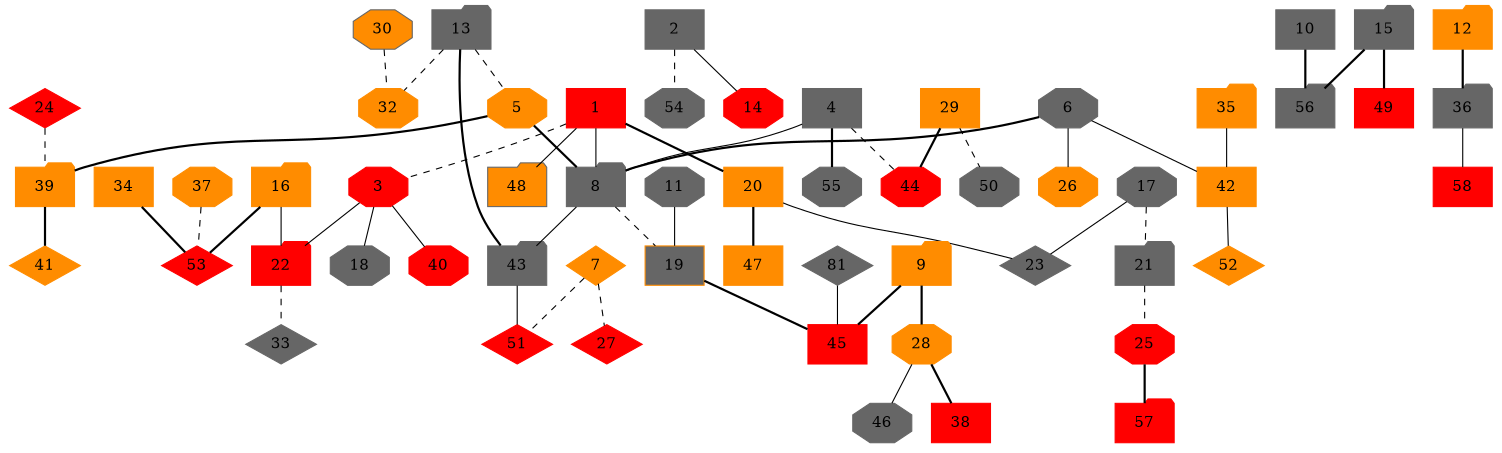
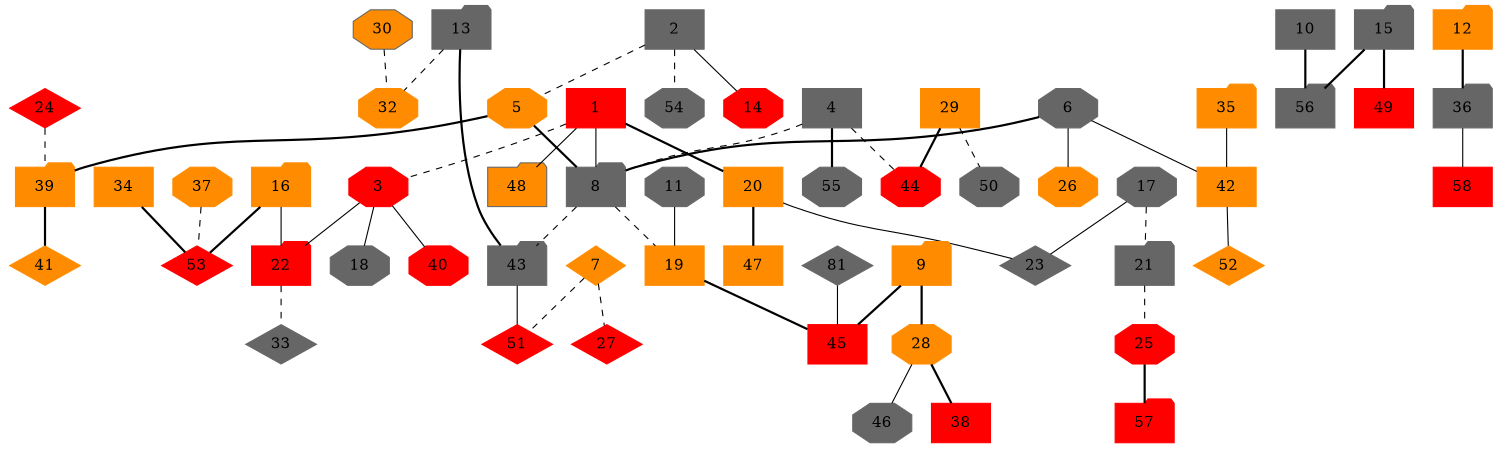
(490, 69) -> (593, 70)
(714, 148) -> (714, 148)
(556, 226) -> (556, 226)
(675, 266) -> (675, 266)
